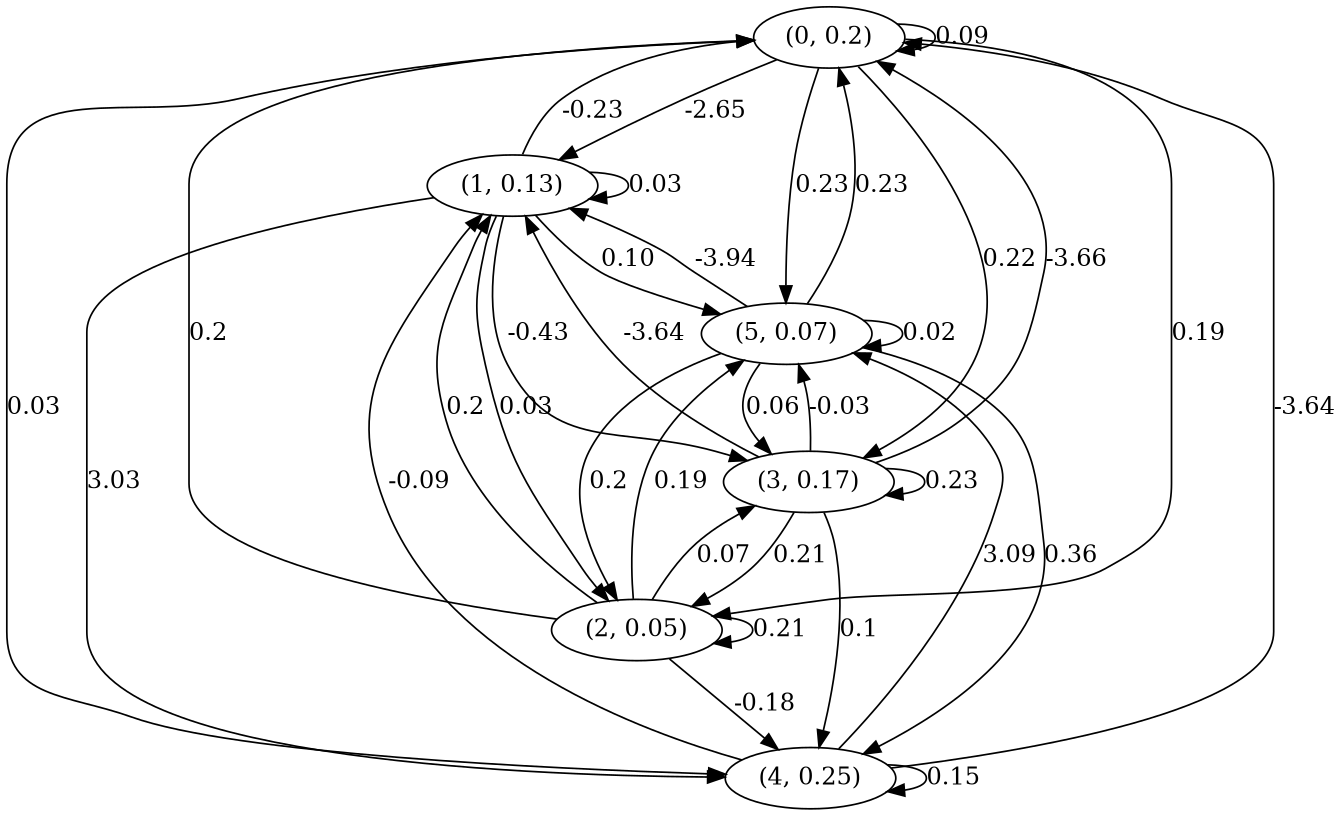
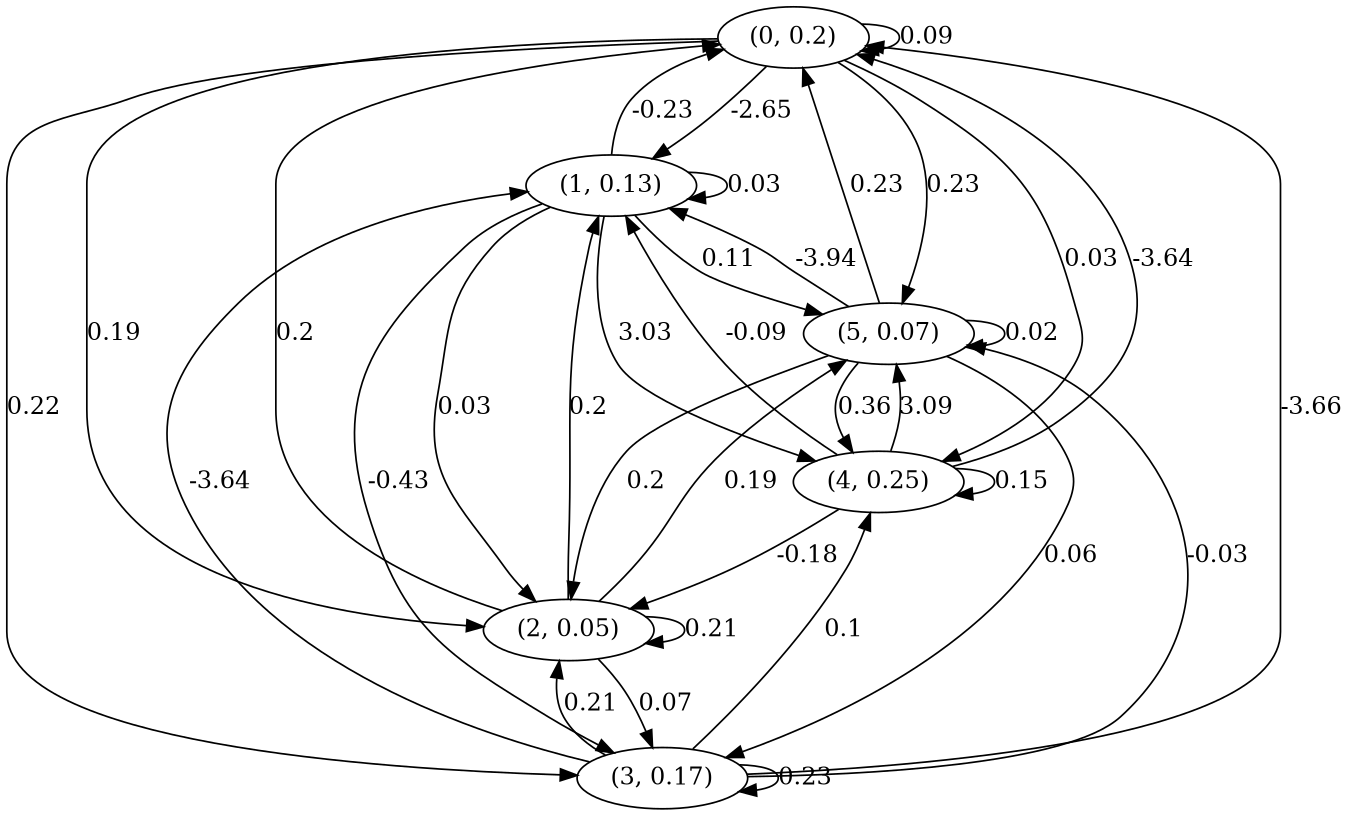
(628, 260) -> (729, 260)
(717, 699) -> (746, 562)
